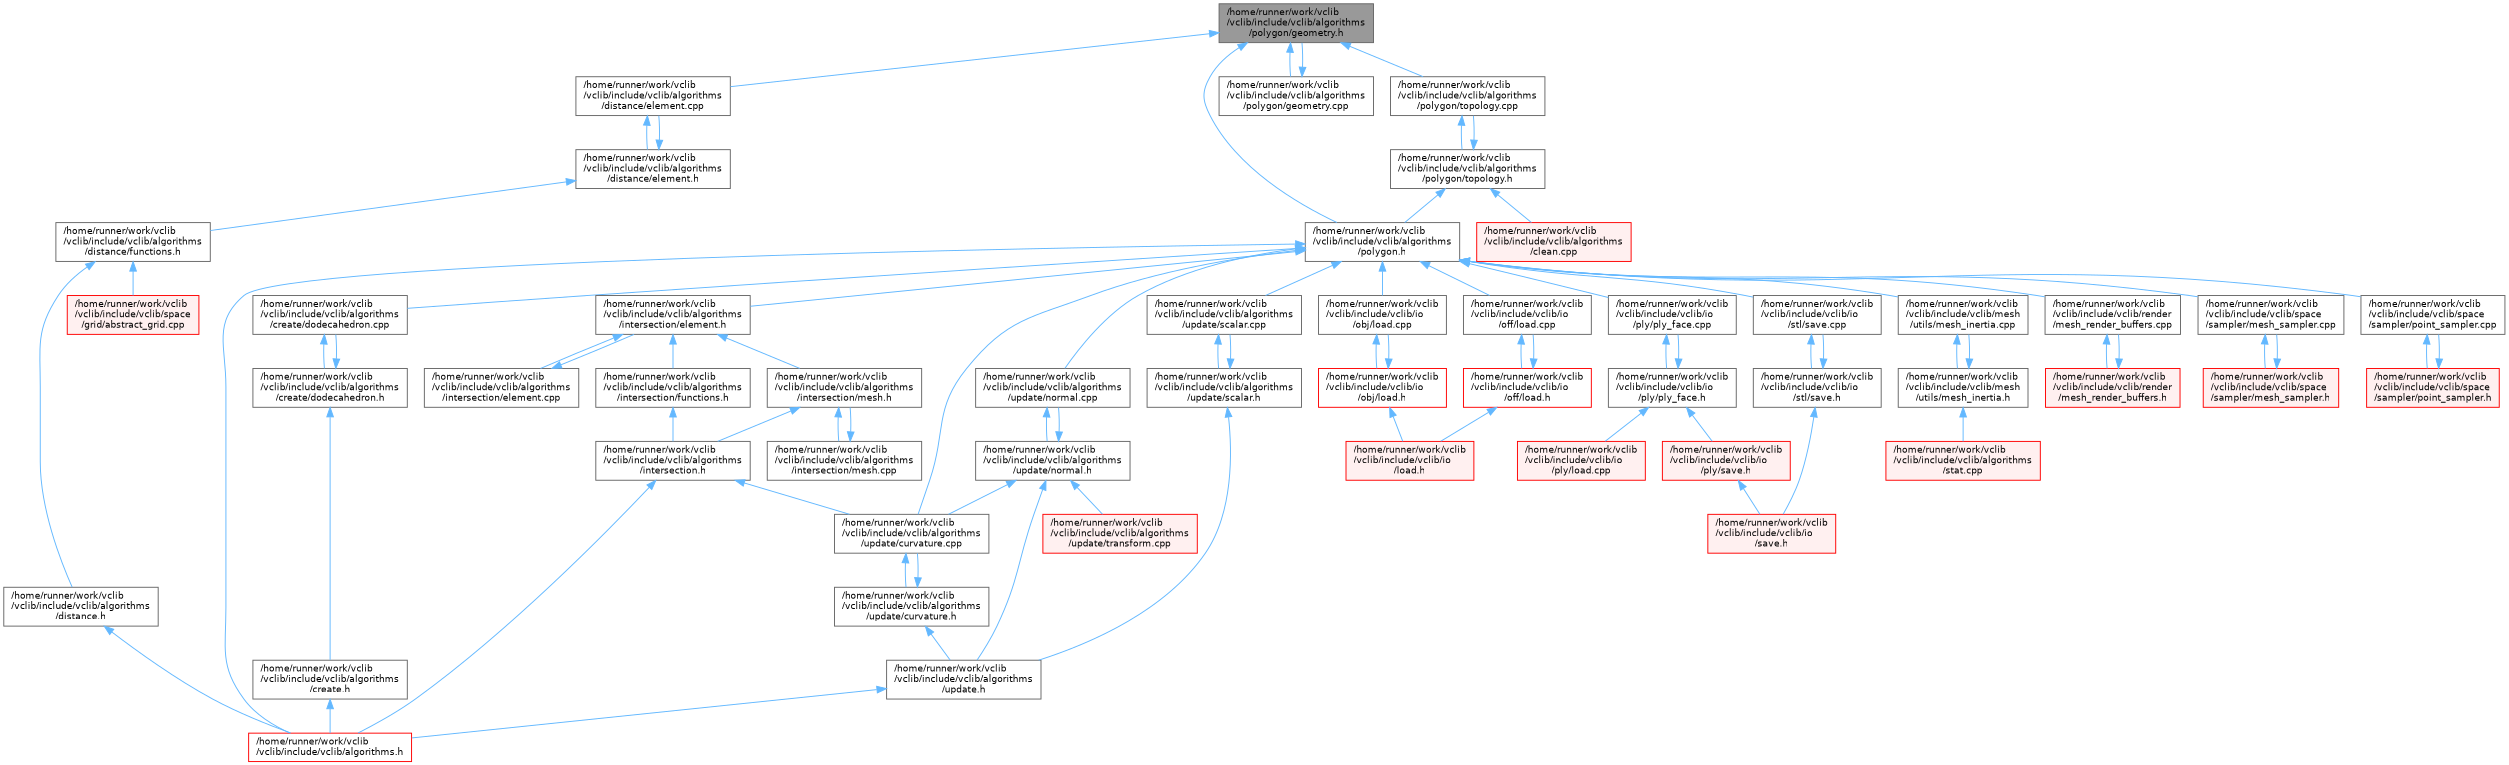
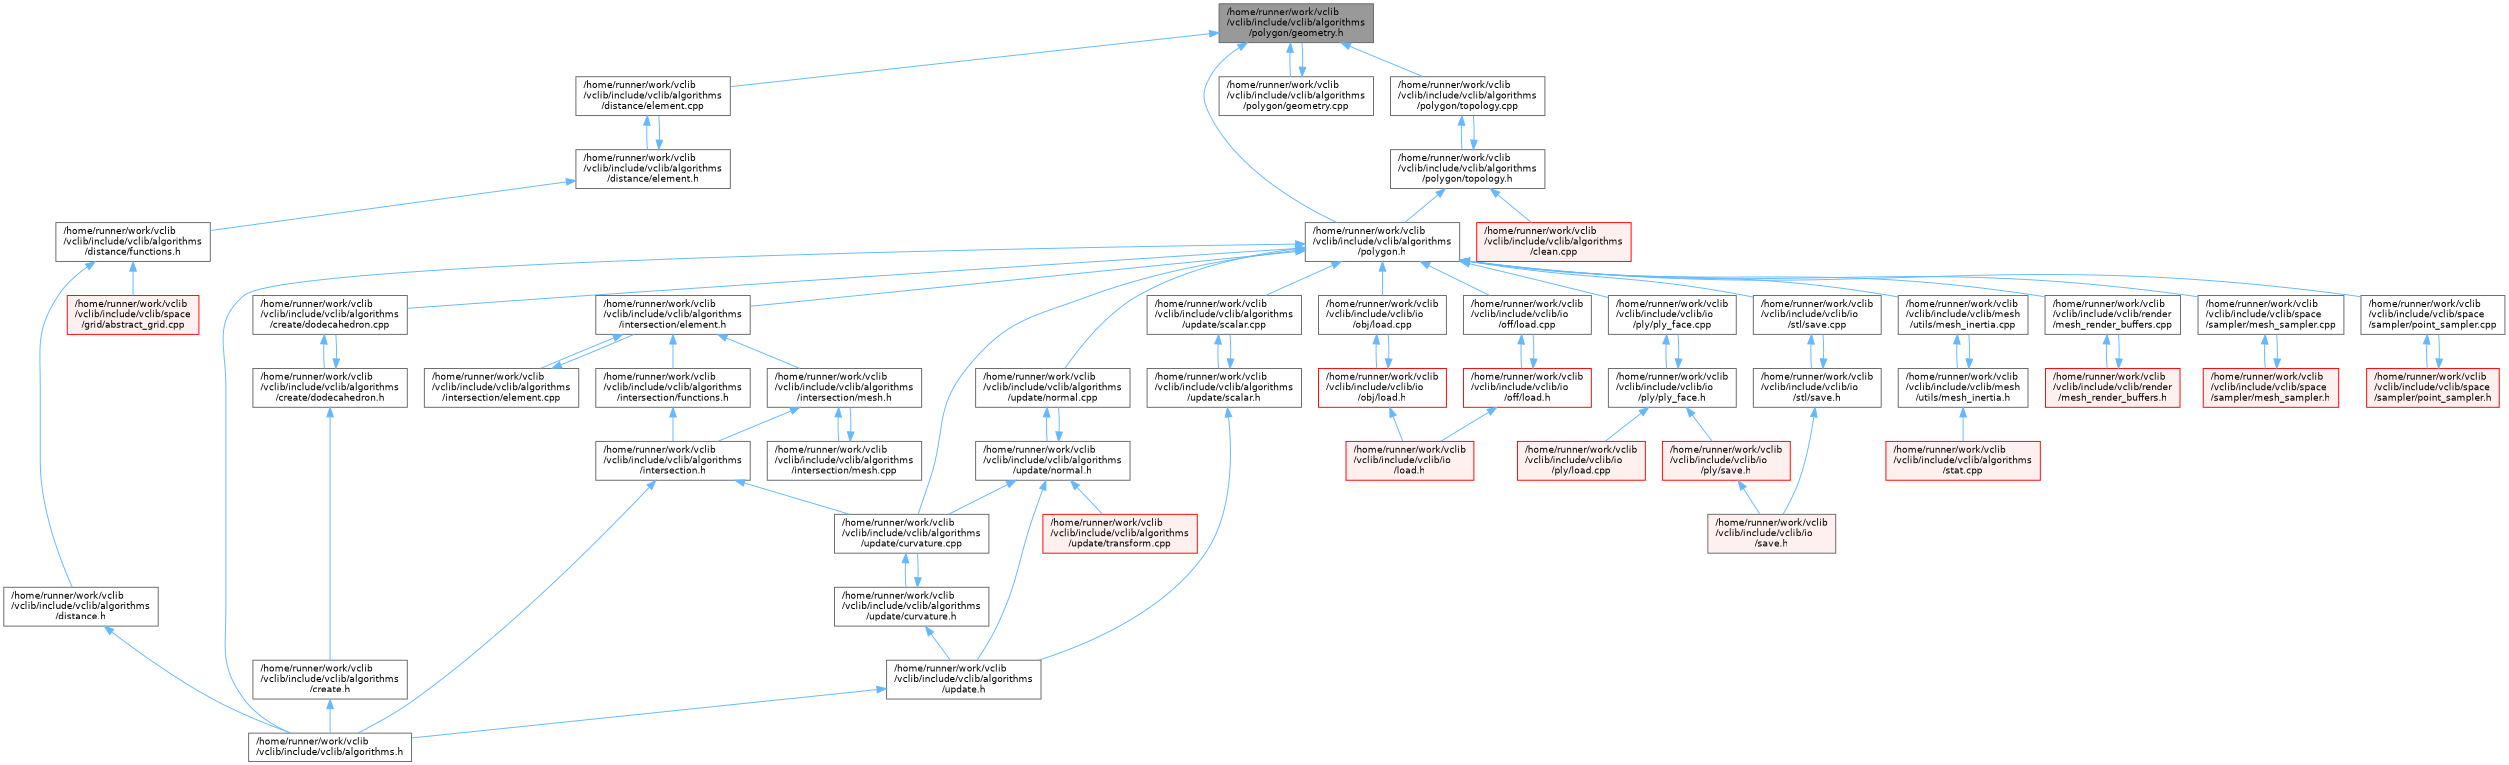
(1772, 534) -> (1772, 534)
(330, 747) -> (330, 747)
